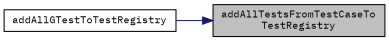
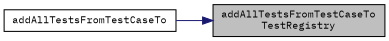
(90, 21) -> (90, 21)
